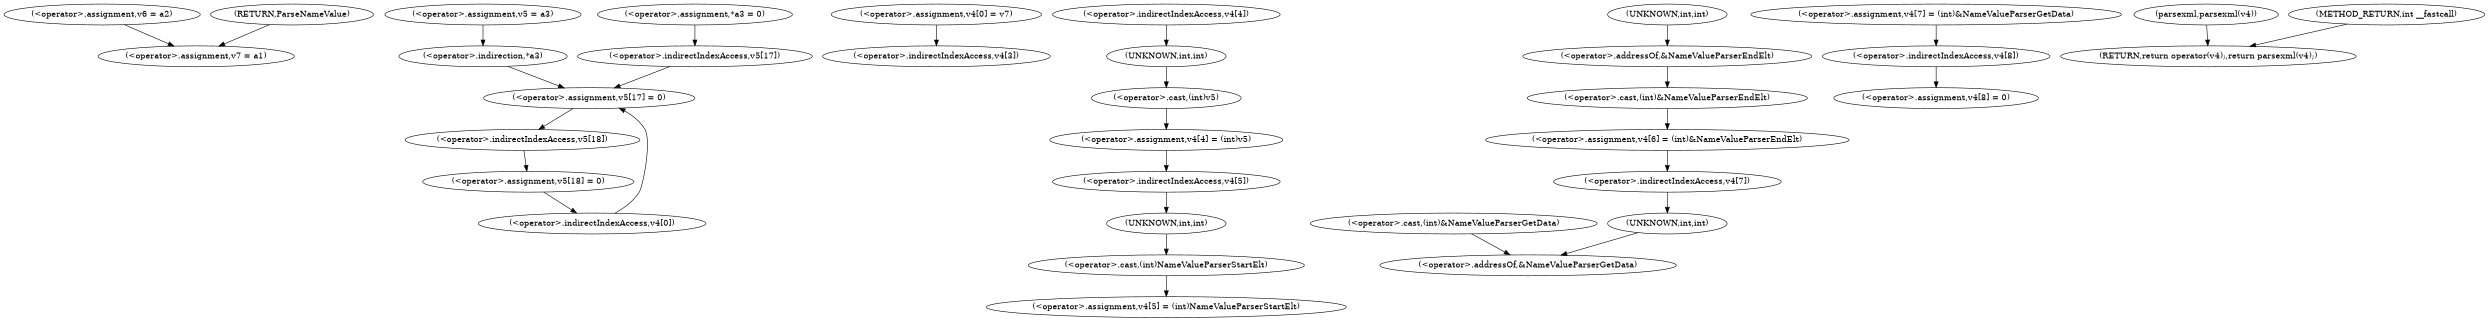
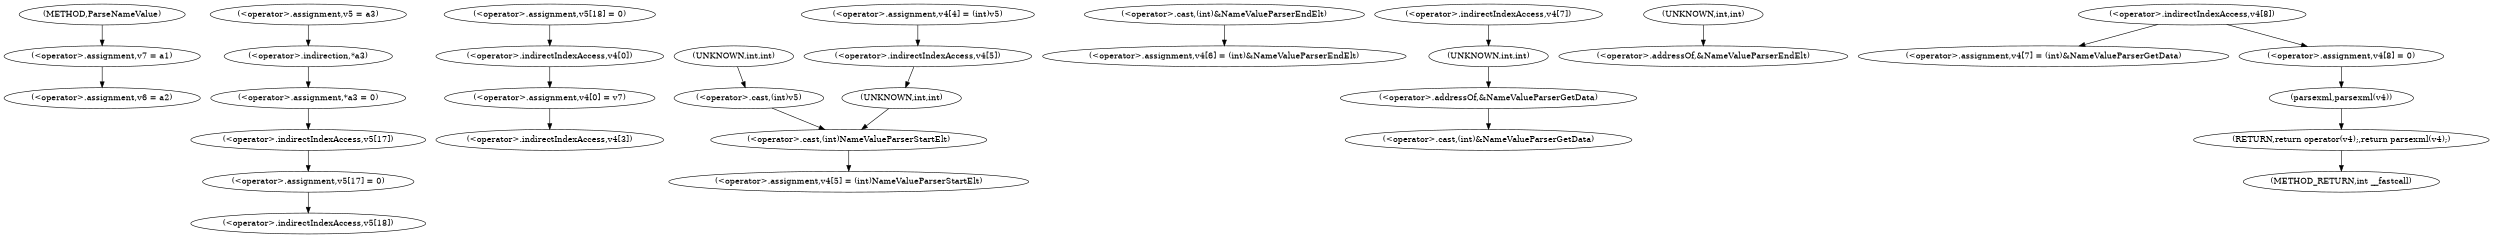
(292, 15) -> (102, 15)
(1166, 15) -> none
(1936, 33) -> (2121, 34)
(146, 34) -> (102, 74)
(2301, 35) -> (2341, 158)
(1667, 74) -> none
none -> (2341, 74)
(533, 76) -> (308, 74)
(1166, 116) -> (796, 118)
(525, 158) -> none
(1667, 158) -> none
(646, 163) -> (550, 74)
(1488, 243) -> (1489, 116)
